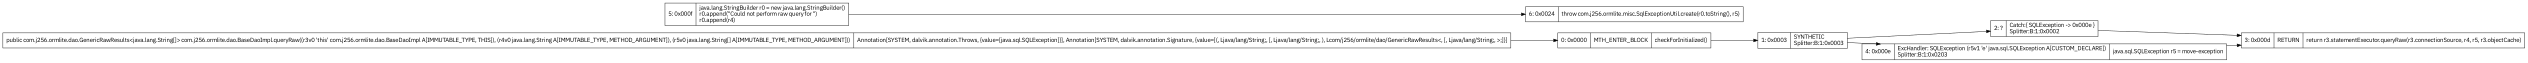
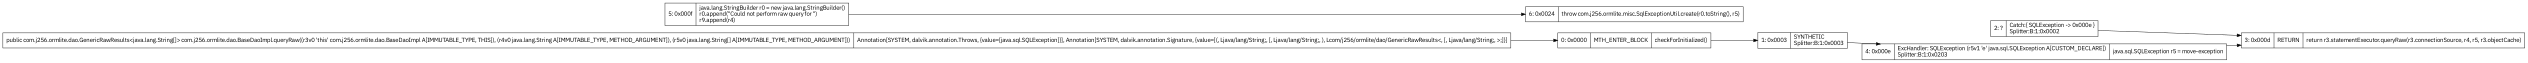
(717, 20) -> (717, 20)
(1917, 35) -> none
